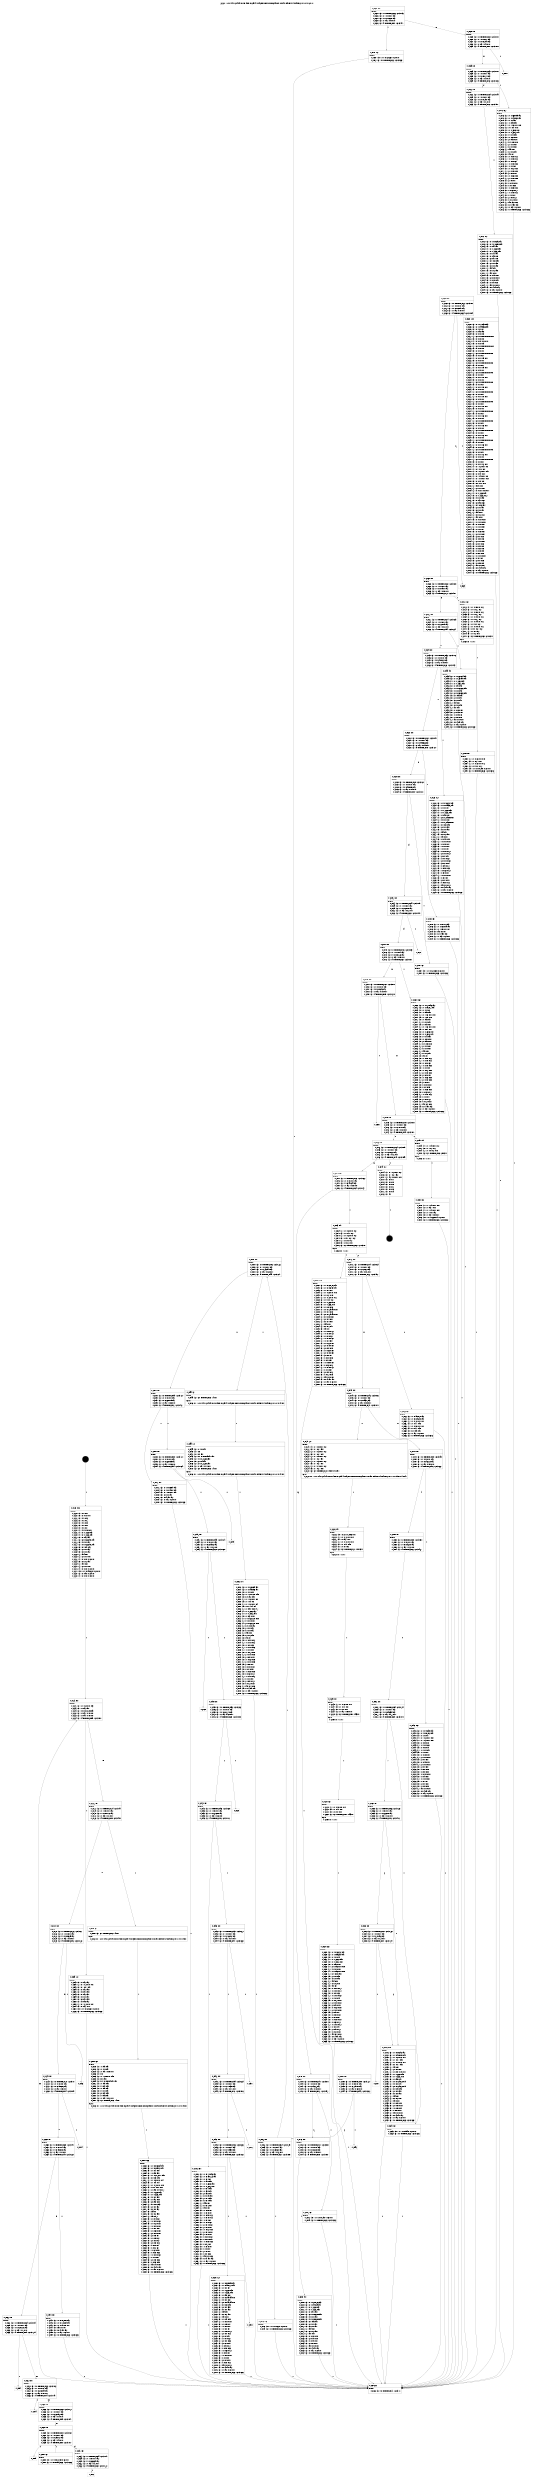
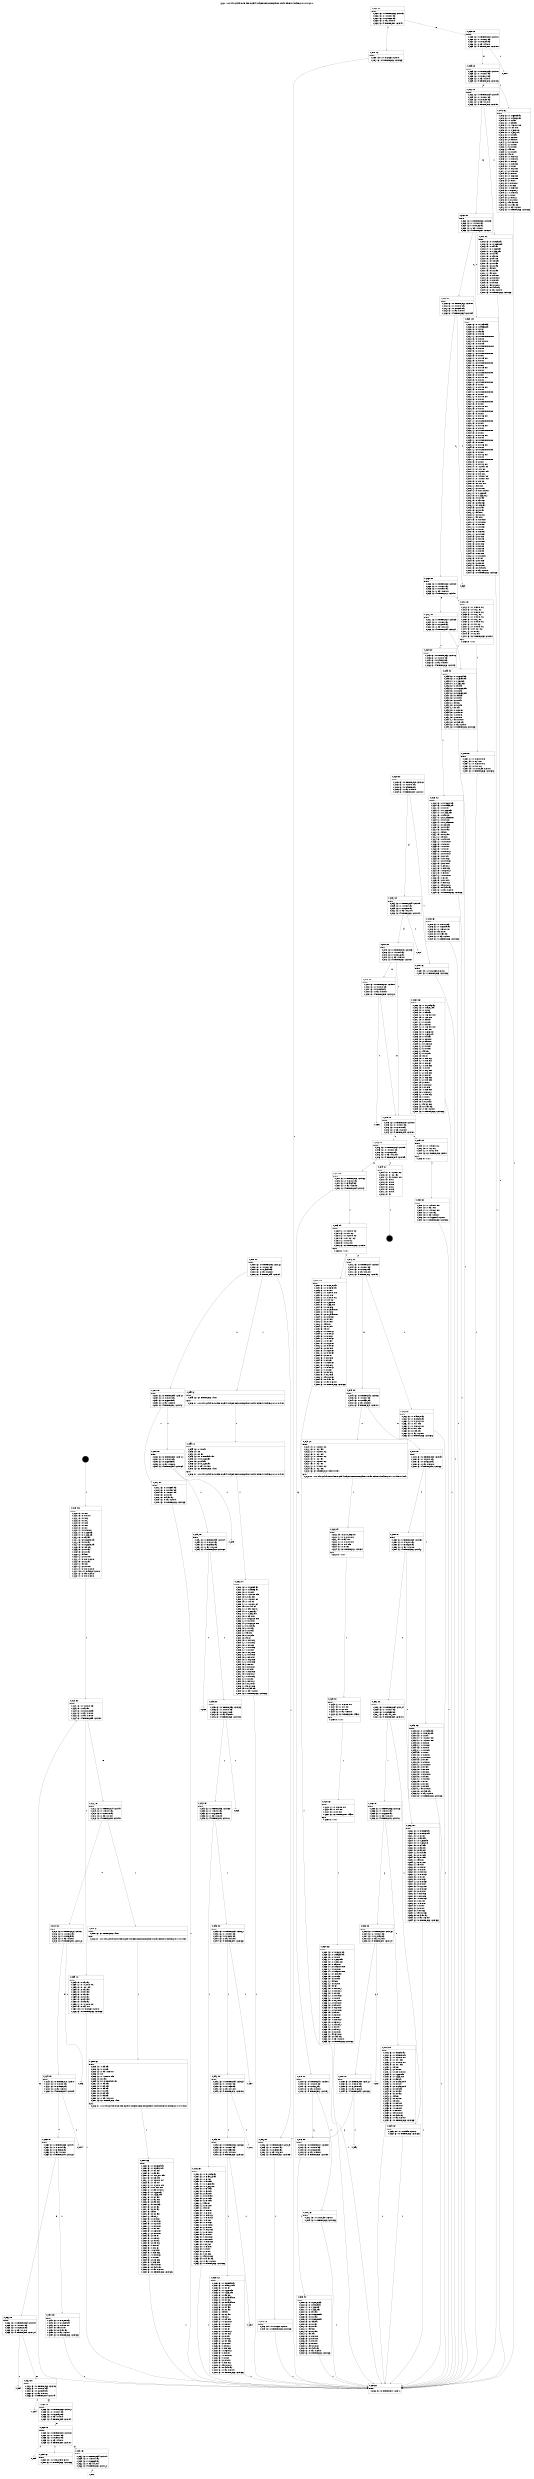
none -> (475, 223)
(421, 741) -> none
(405, 980) -> (398, 1038)
(287, 1707) -> (290, 1707)
none -> (422, 1873)
(385, 1994) -> (364, 2008)
(56, 2449) -> (54, 2448)
